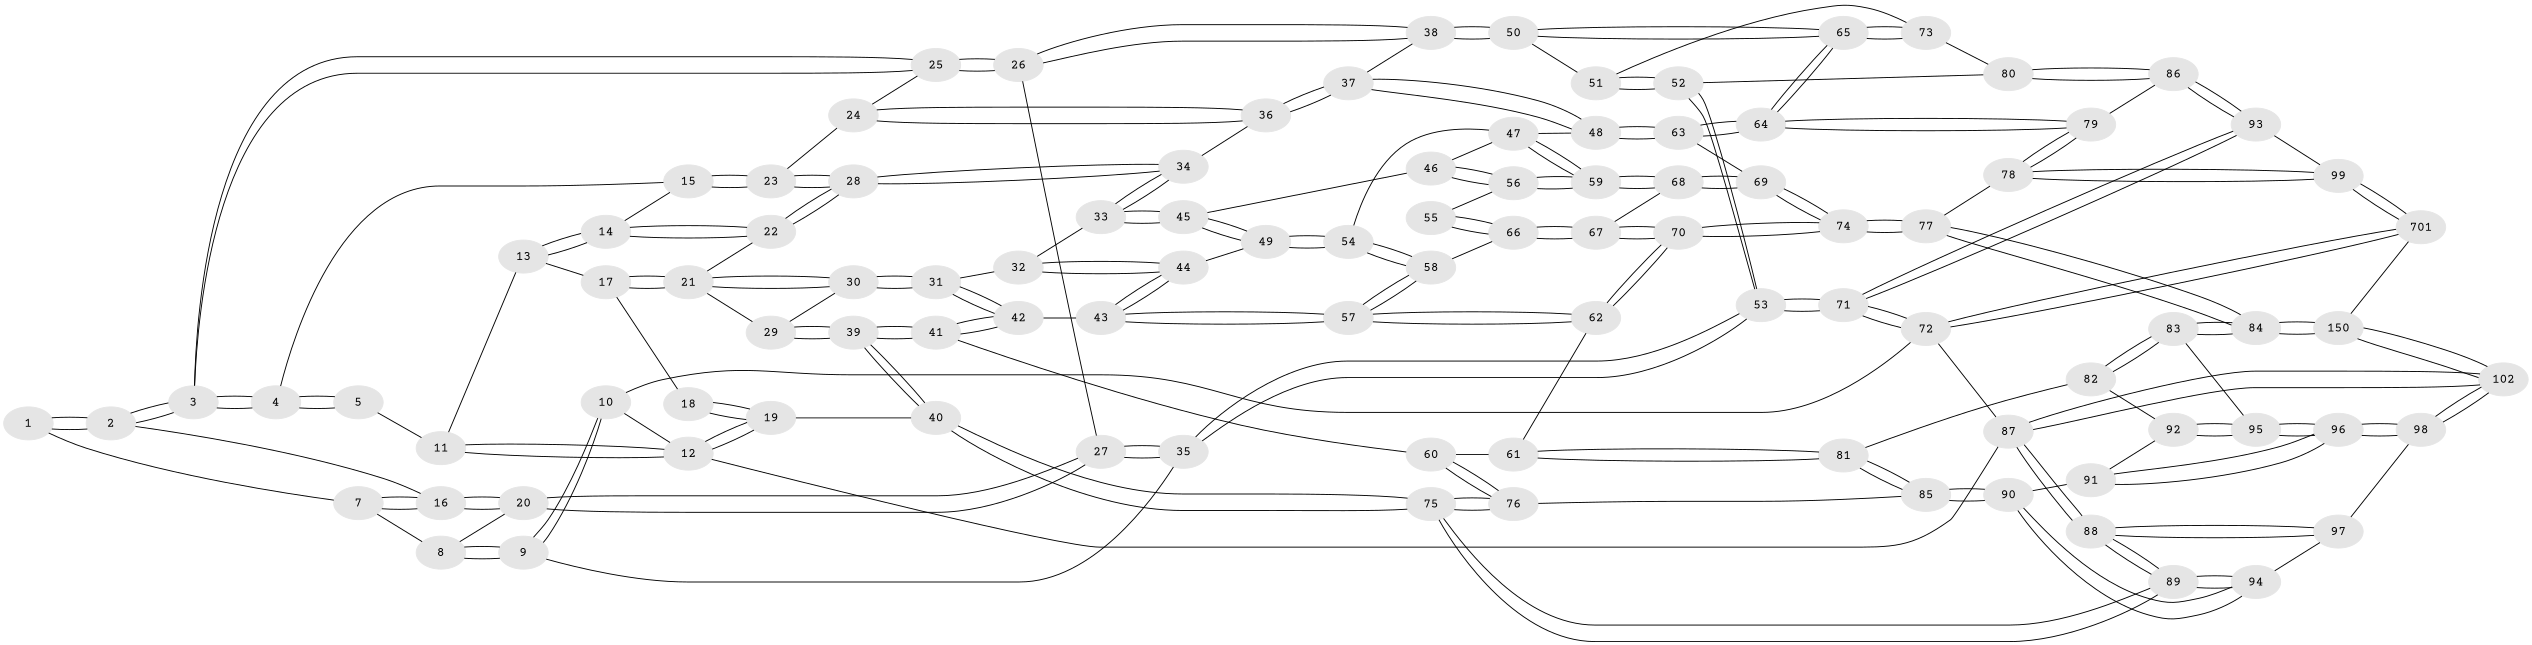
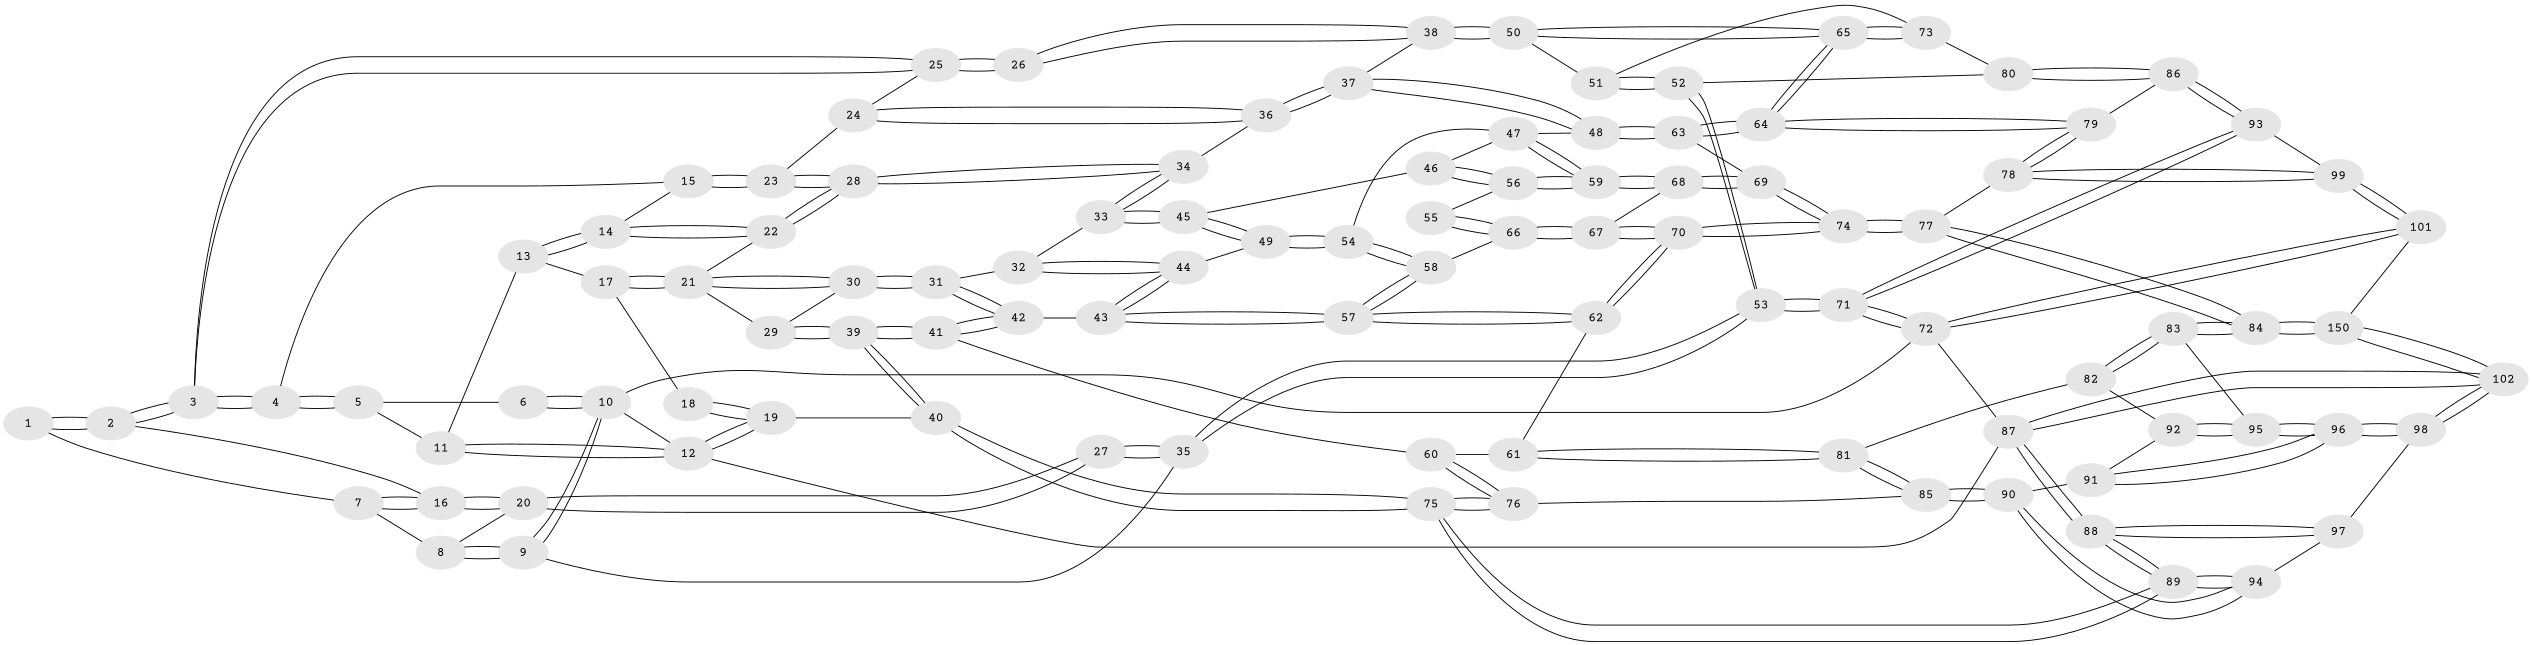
(2421, 227) -> (2421, 227)
(1053, 232) -> none
none -> (523, 402)
